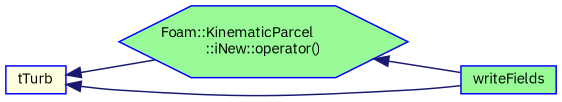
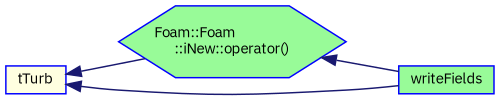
(263, 42) -> (232, 42)
